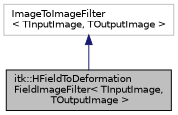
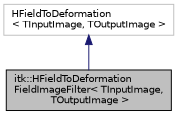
(89, 20) -> (89, 20)
